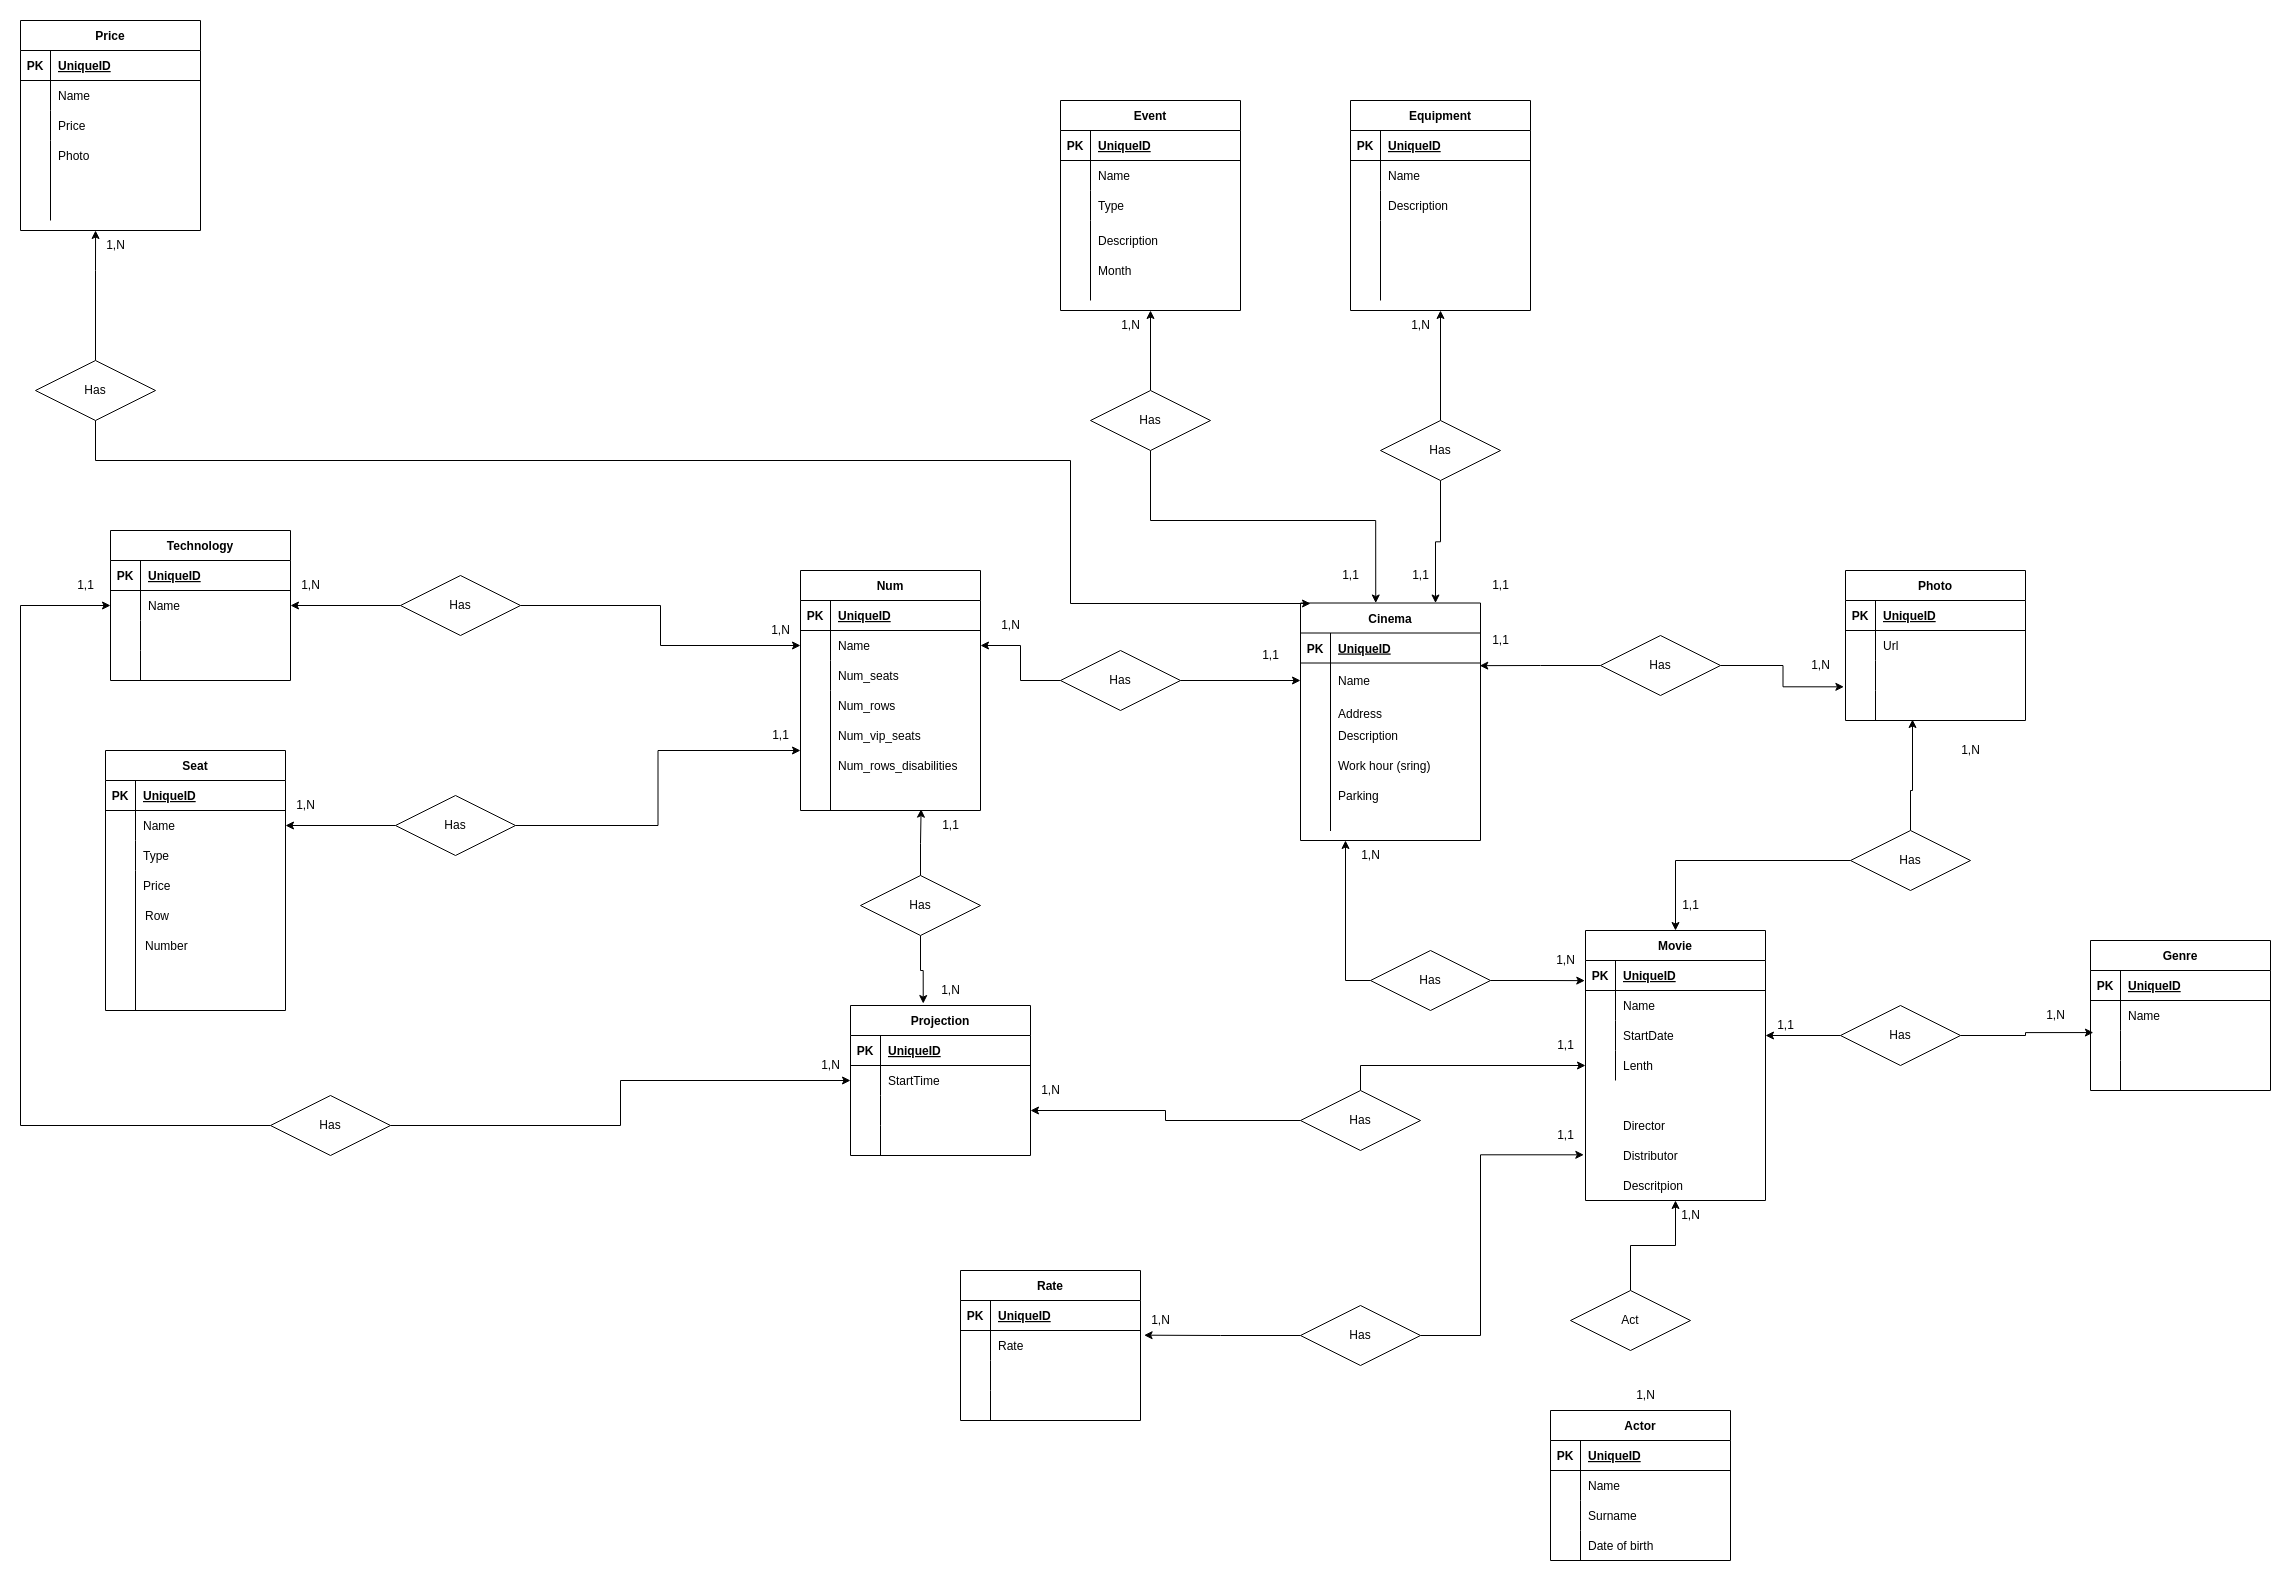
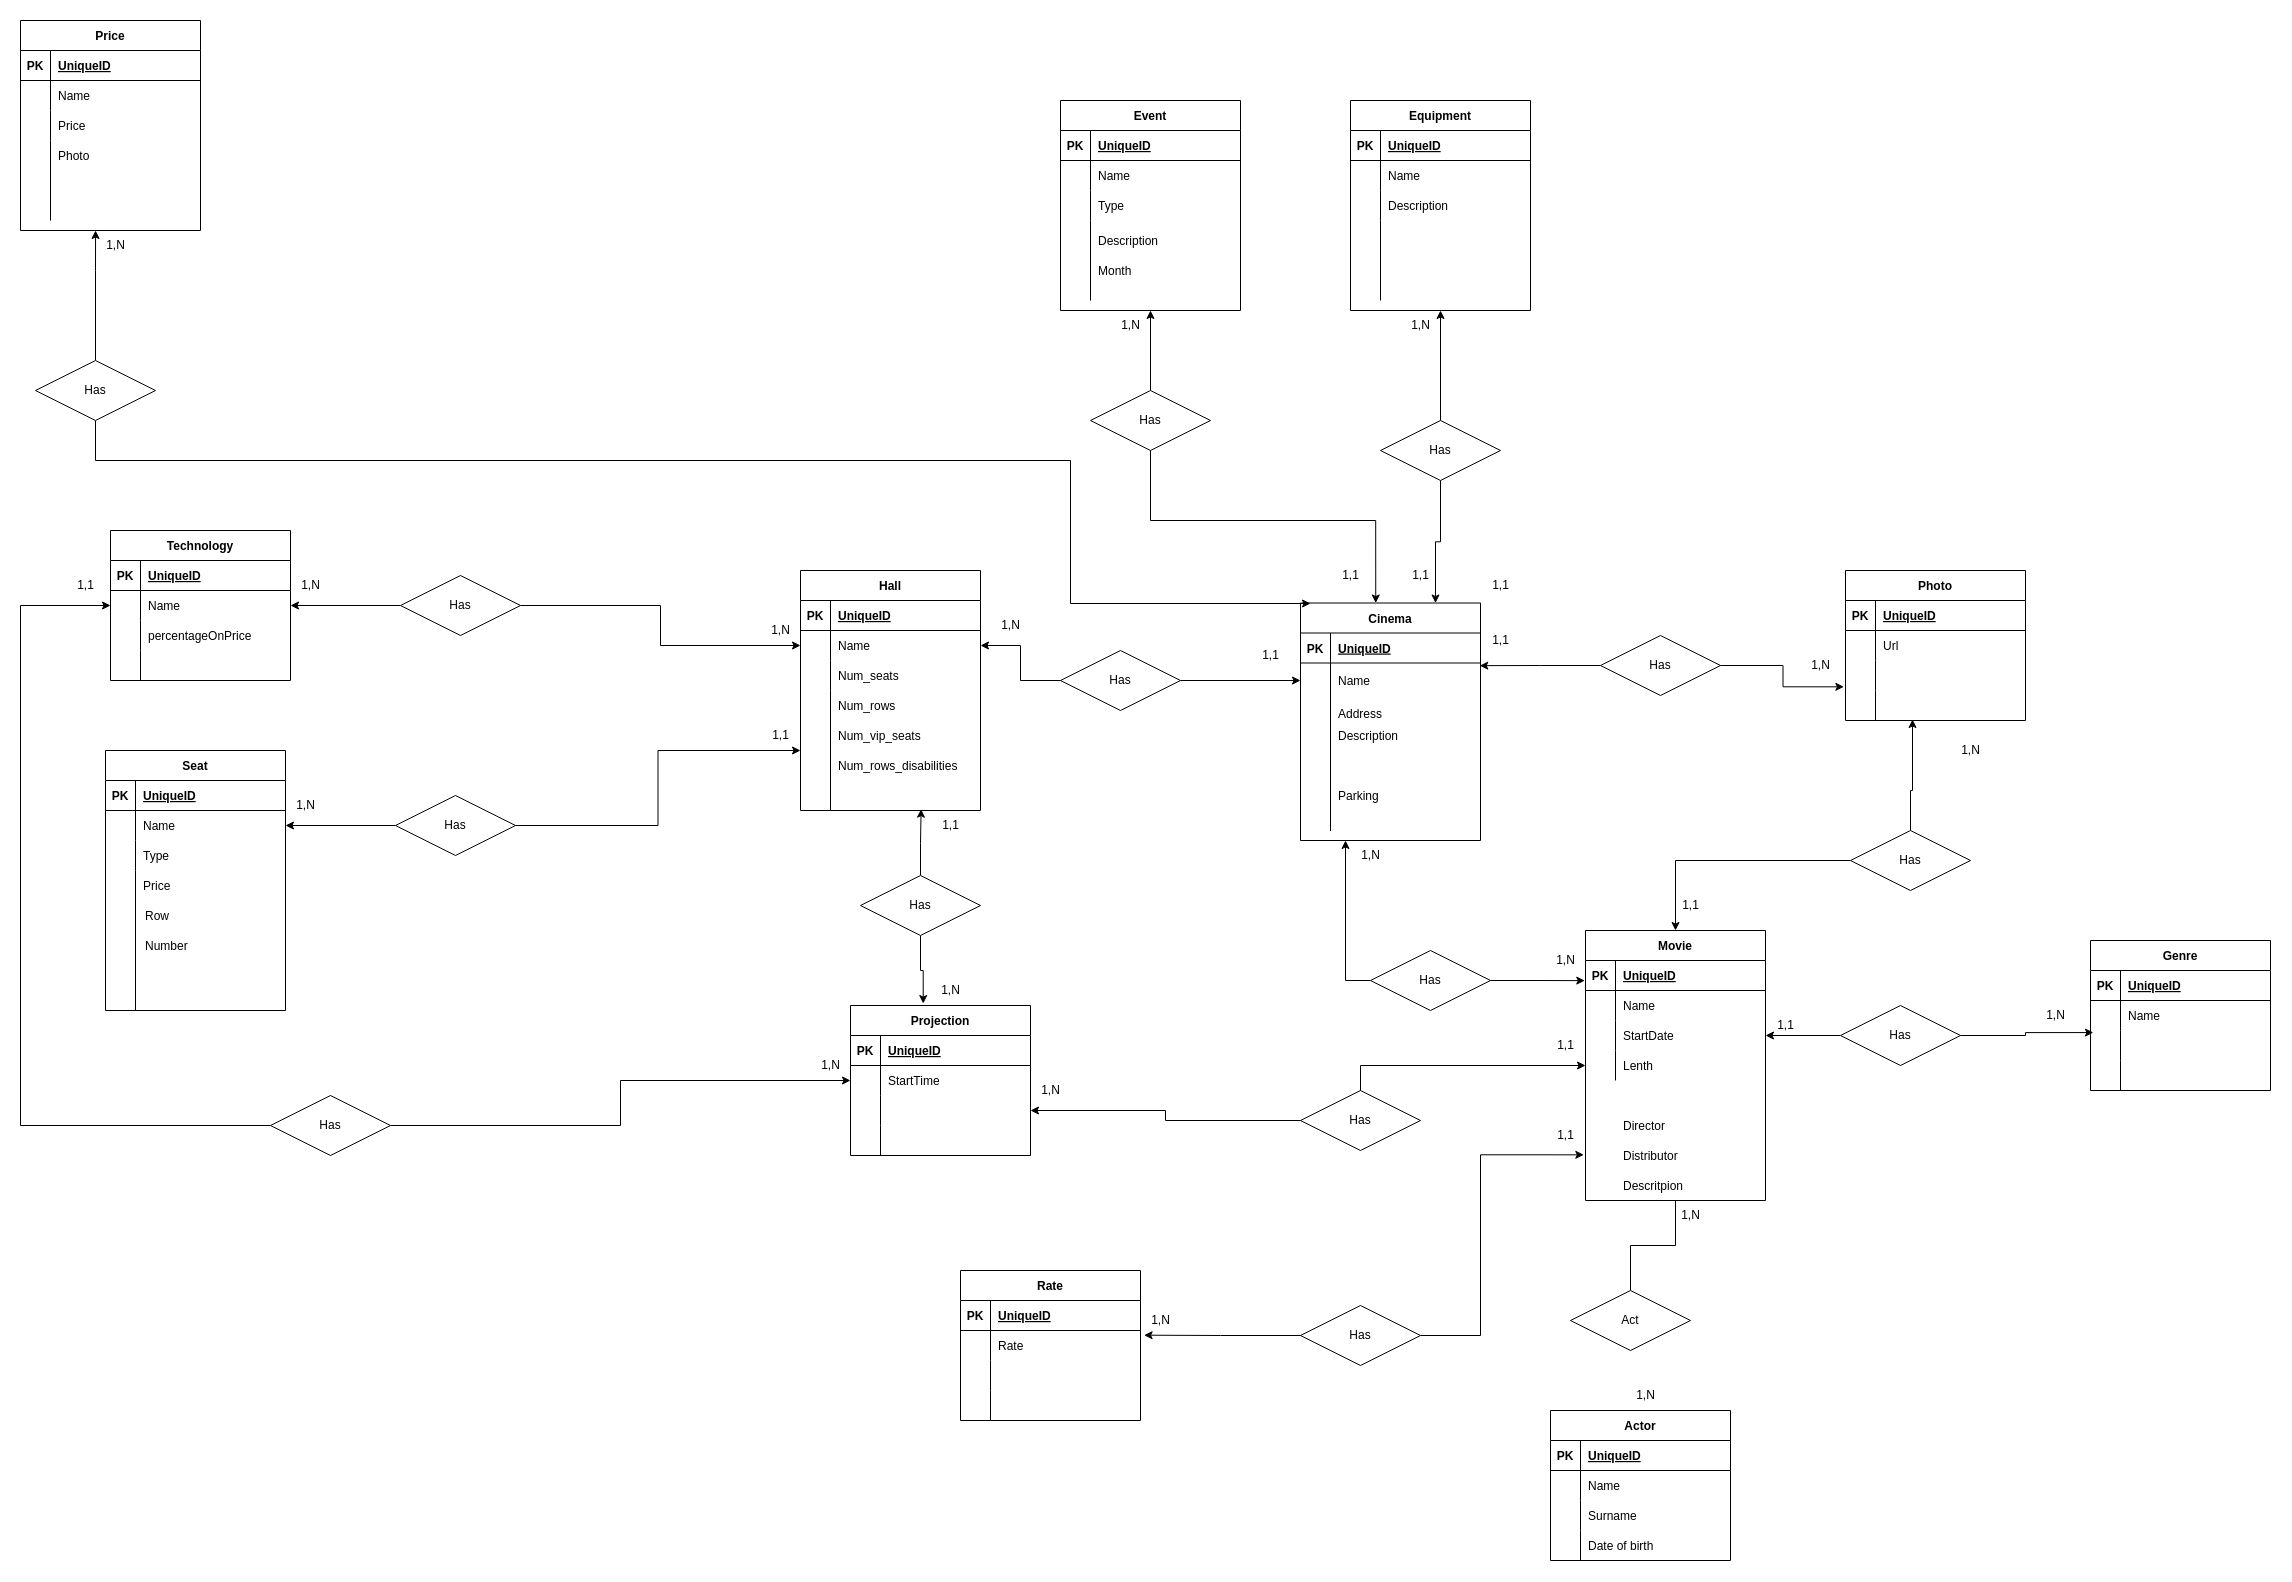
(890, 586) -> (890, 586)
none -> (216, 636)
(1406, 766) -> none
(1676, 1209) -> (1676, 1207)
